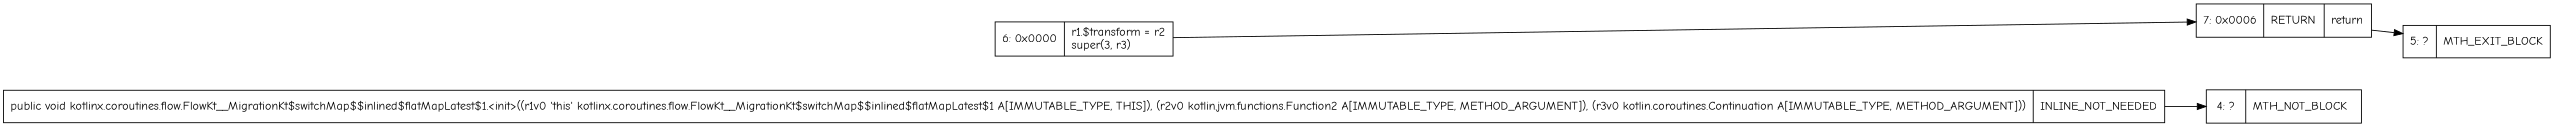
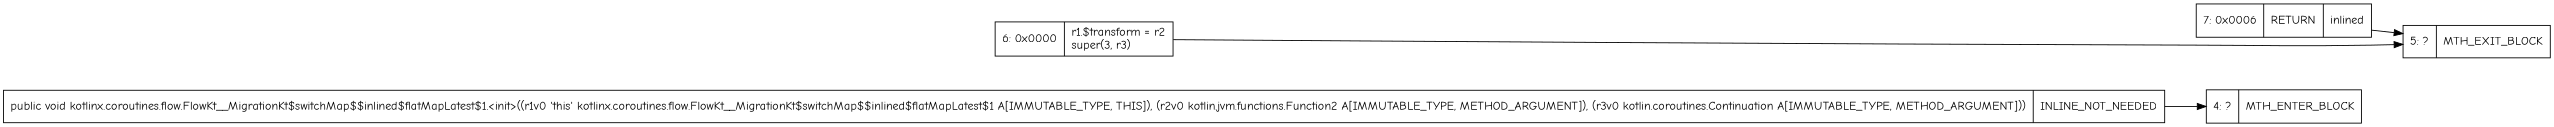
(2347, 20) -> (2347, 20)
(1680, 30) -> (1784, 43)
(2300, 106) -> (2300, 106)
